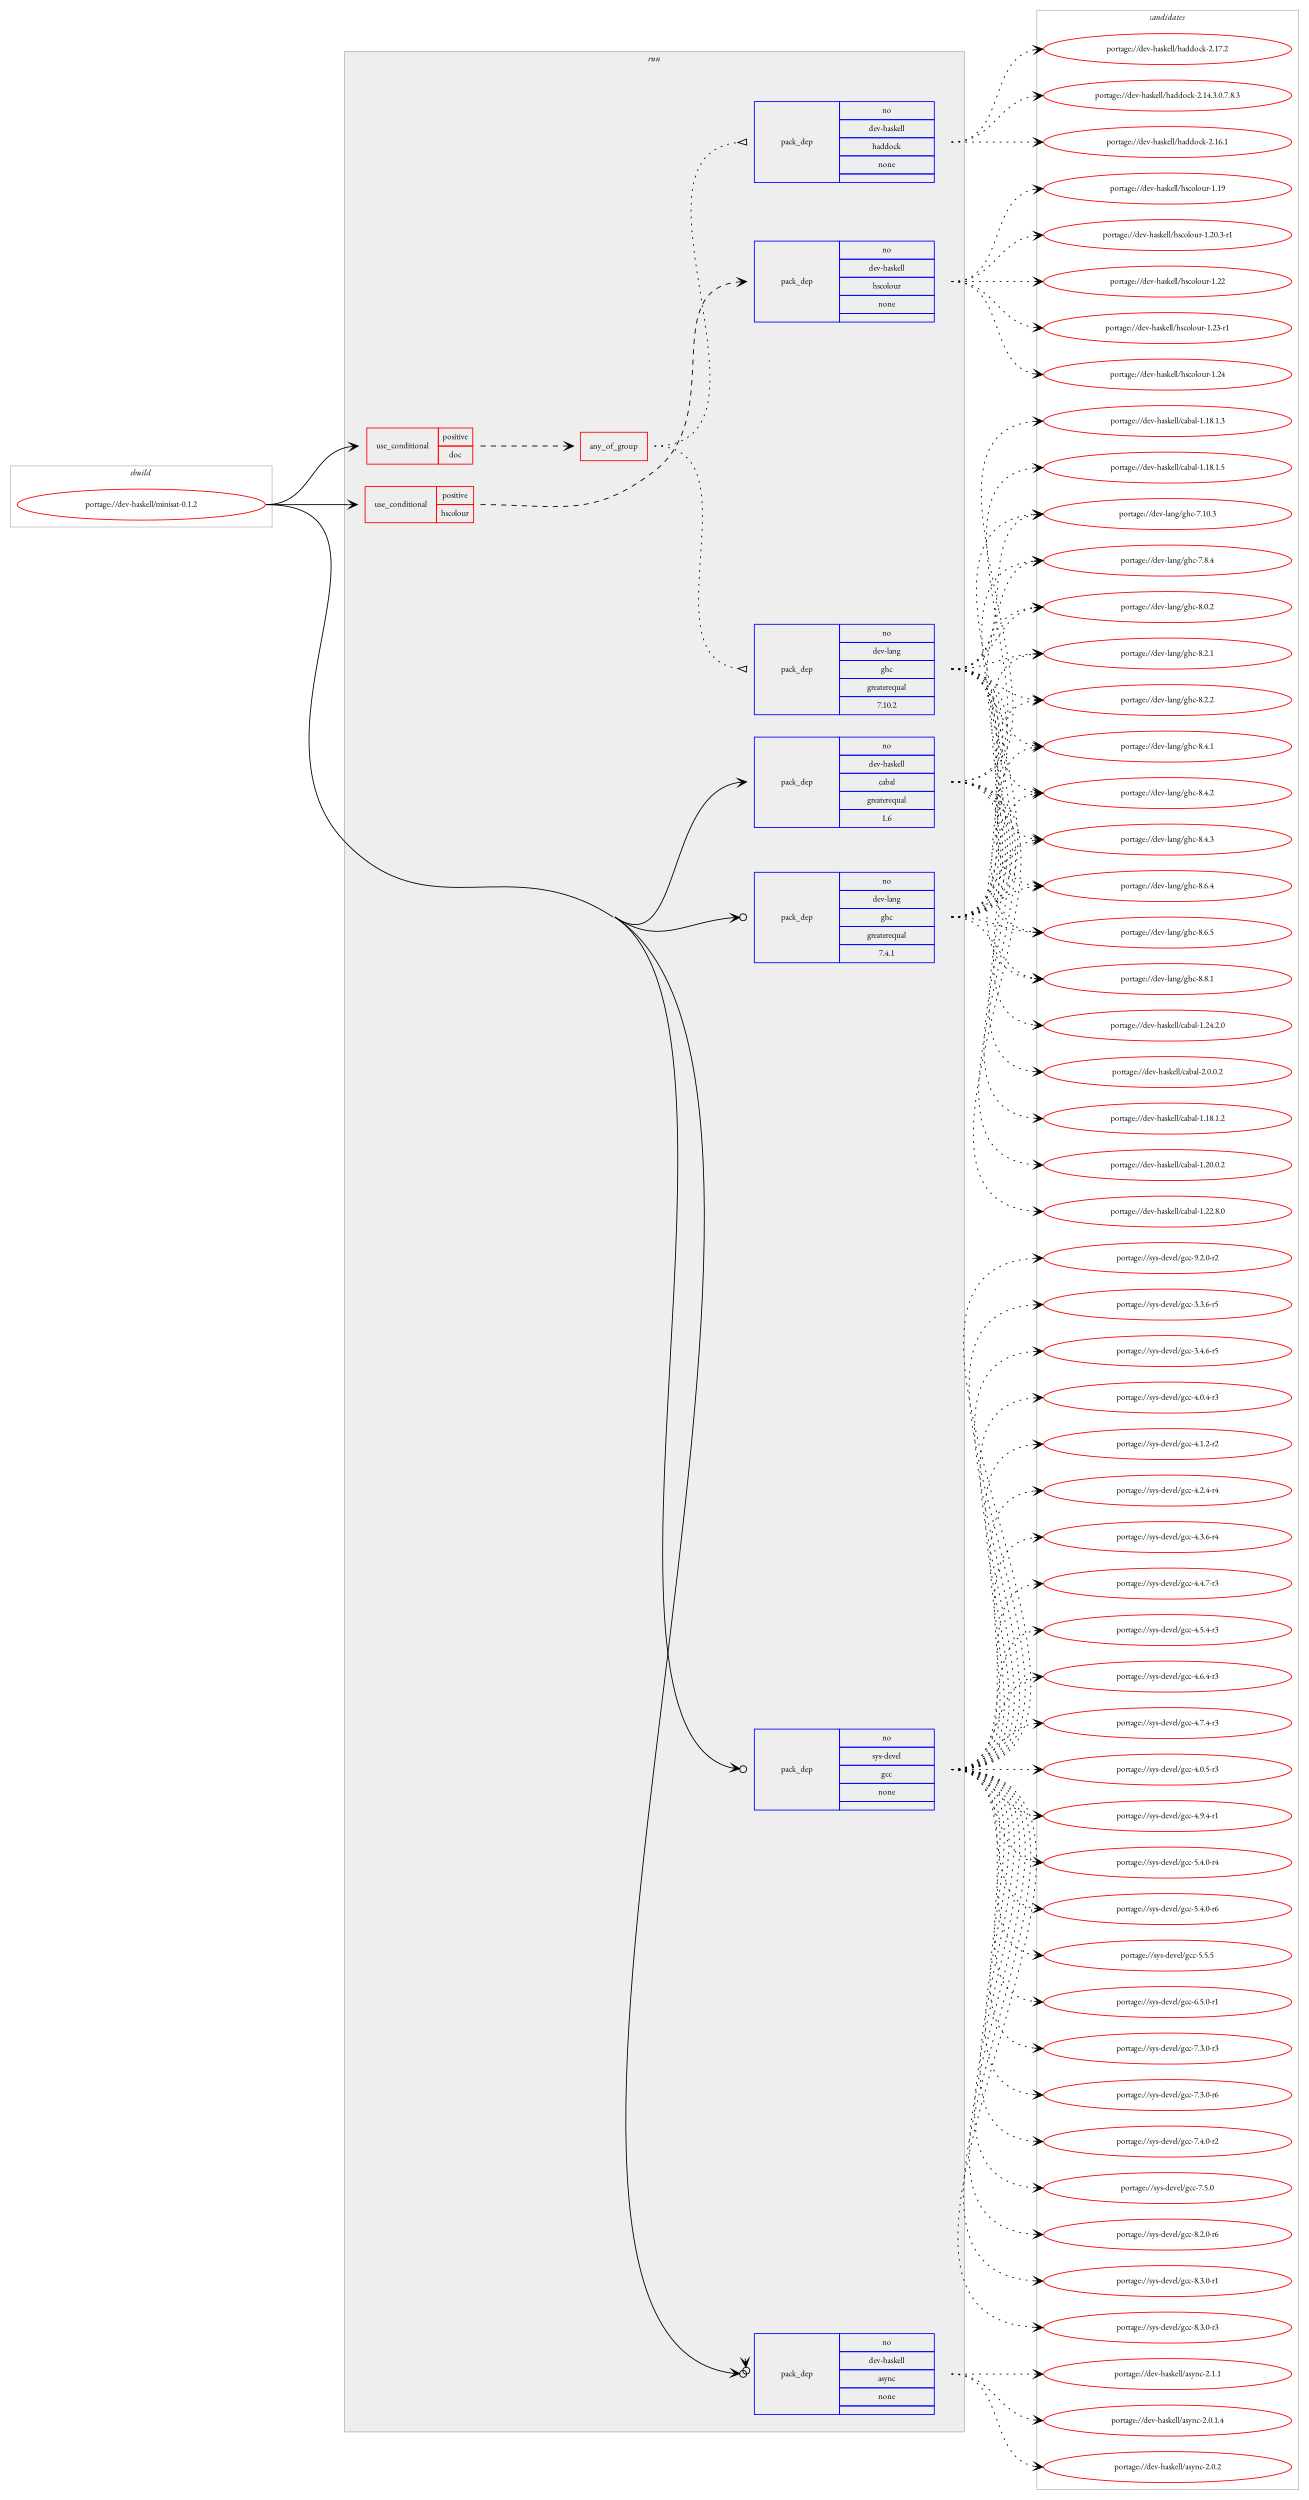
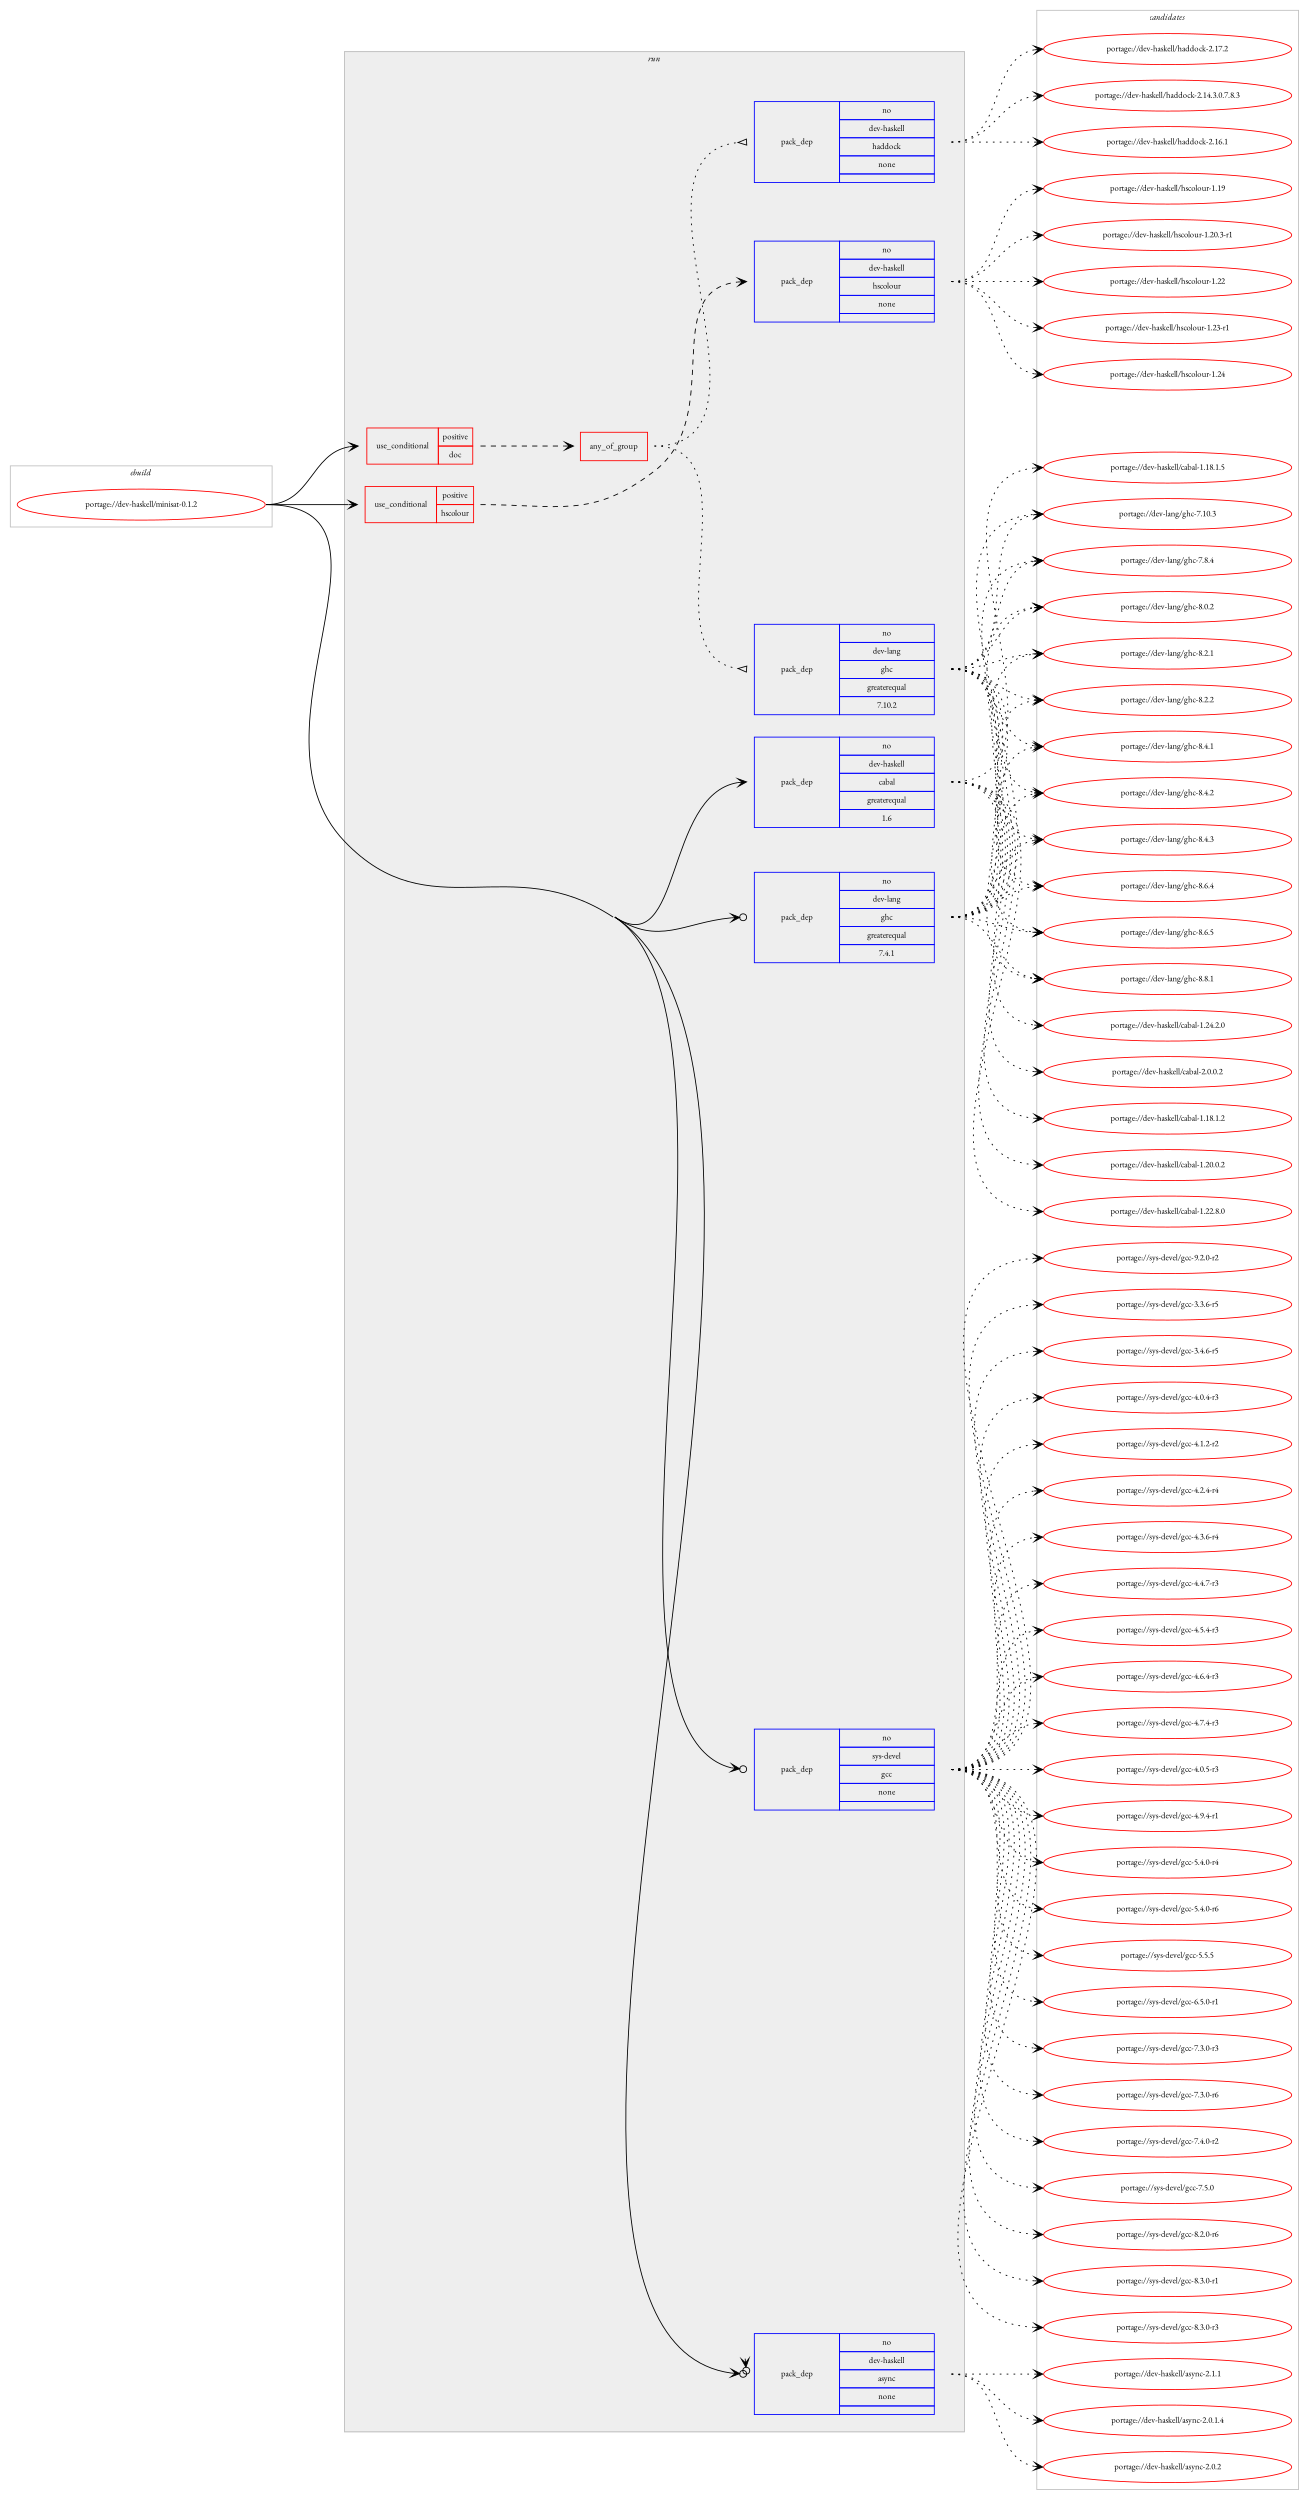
(1168, 421) -> none
